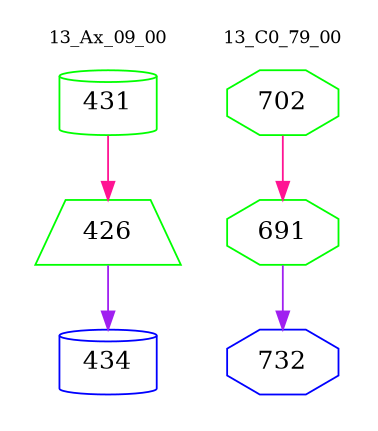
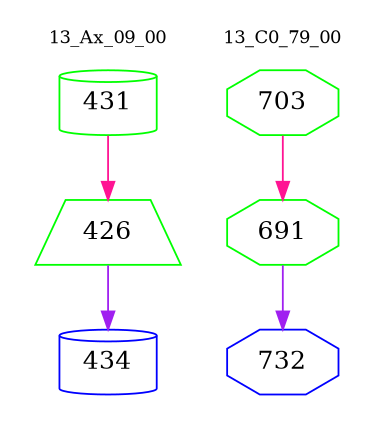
(283, 103) -> (283, 103)
